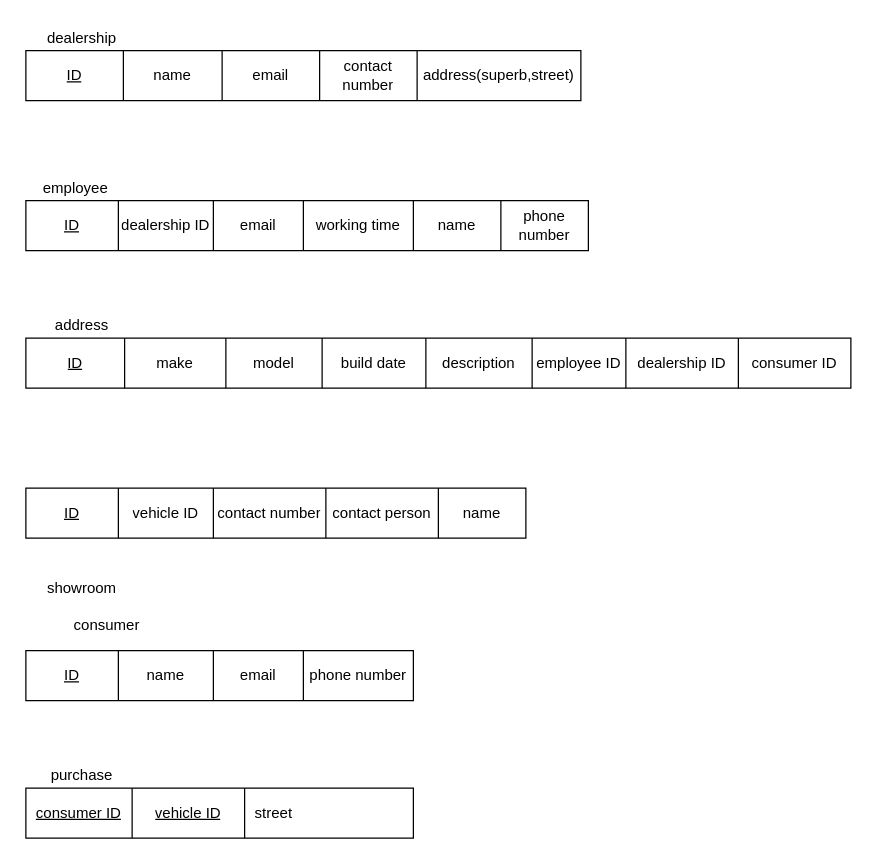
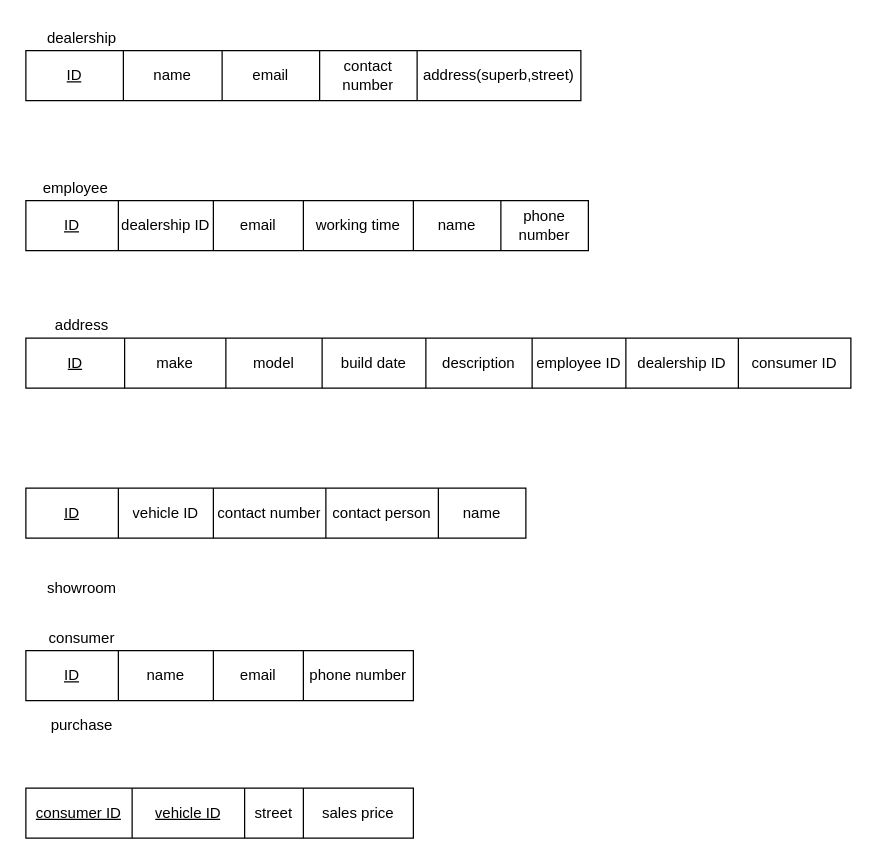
(107, 626) -> (82, 638)
(82, 776) -> (82, 726)
none -> (358, 813)
